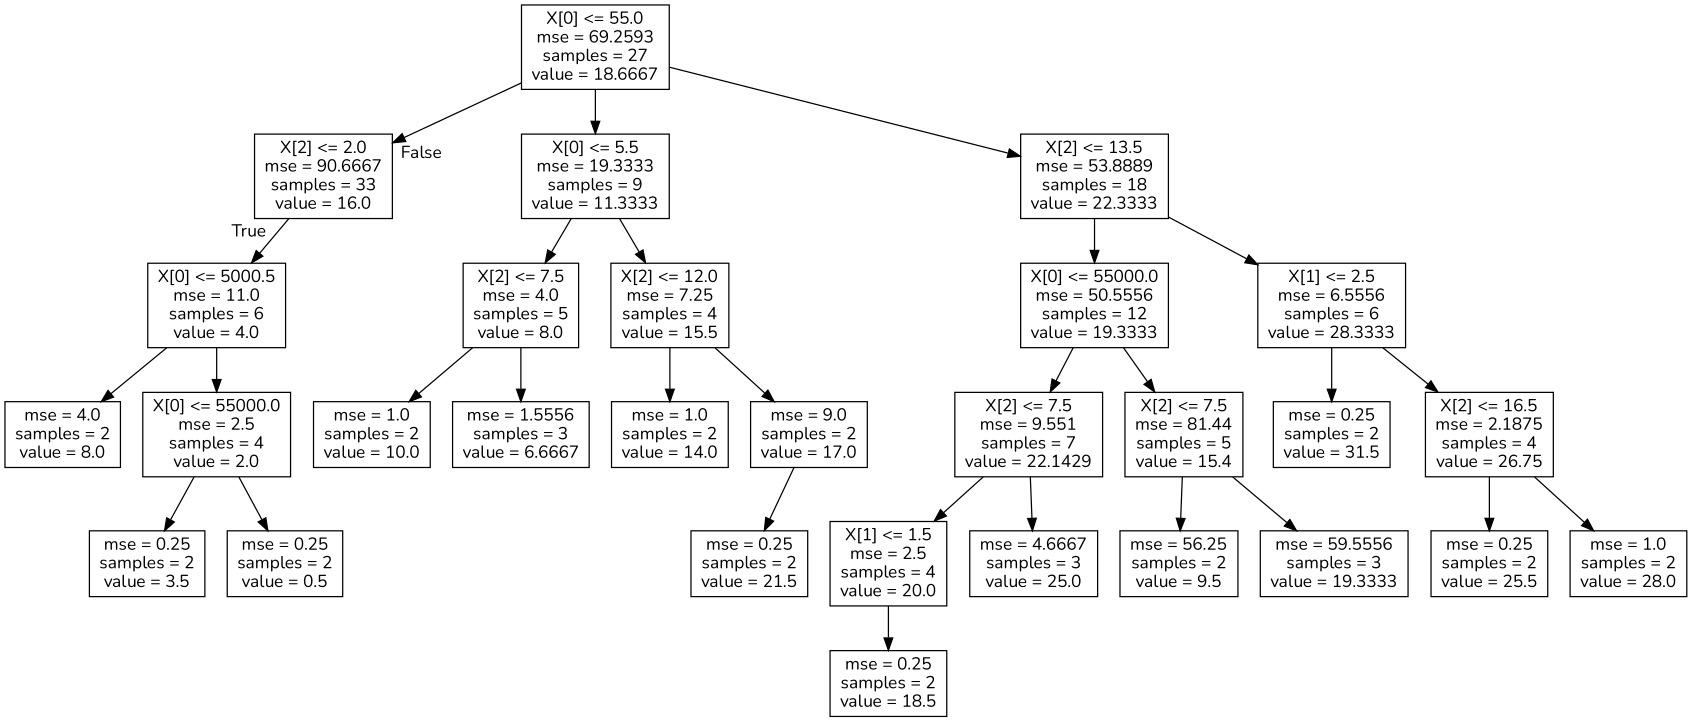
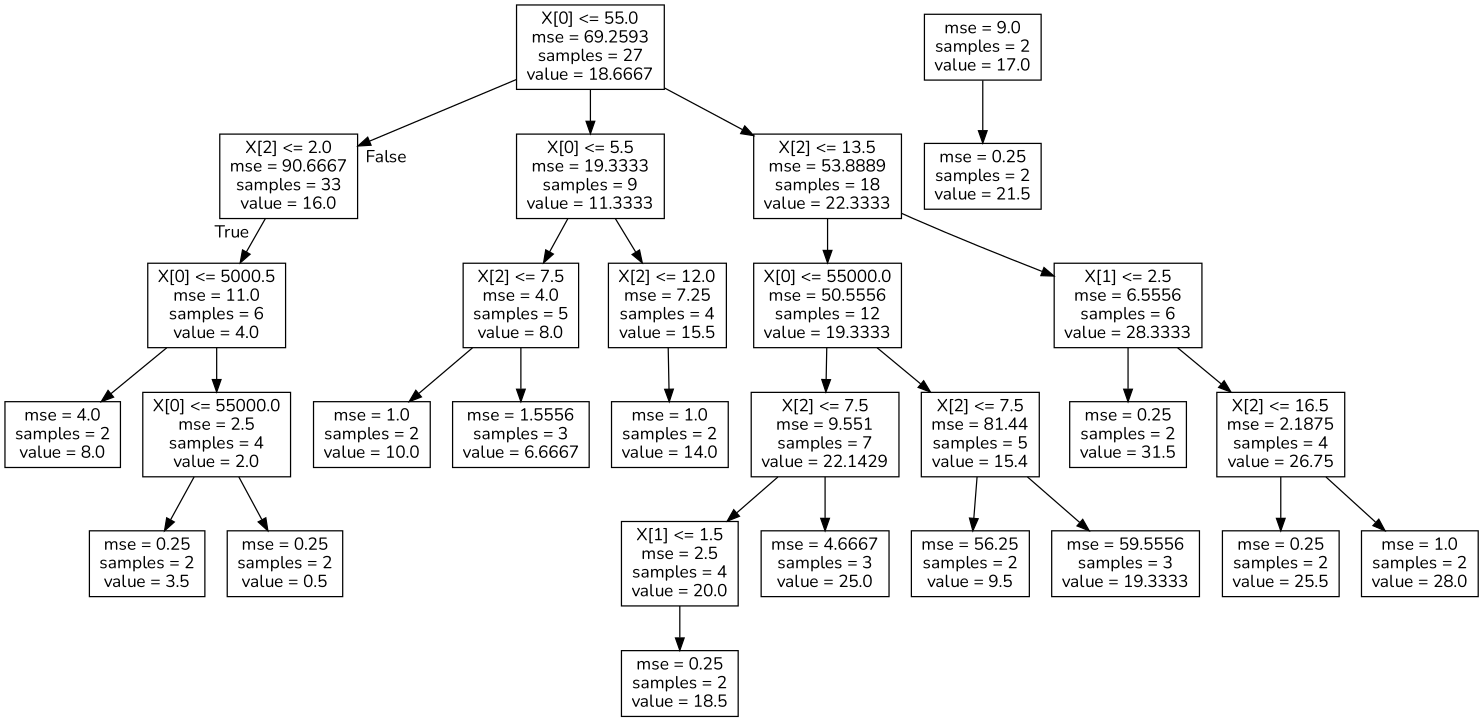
(740, 370) -> none
